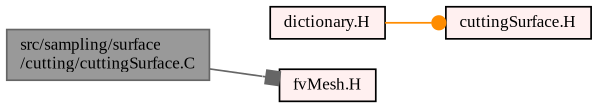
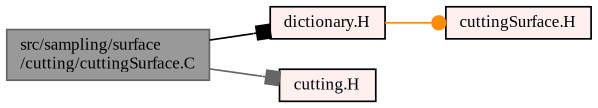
none -> (231, 37)
(328, 85) -> (328, 85)
